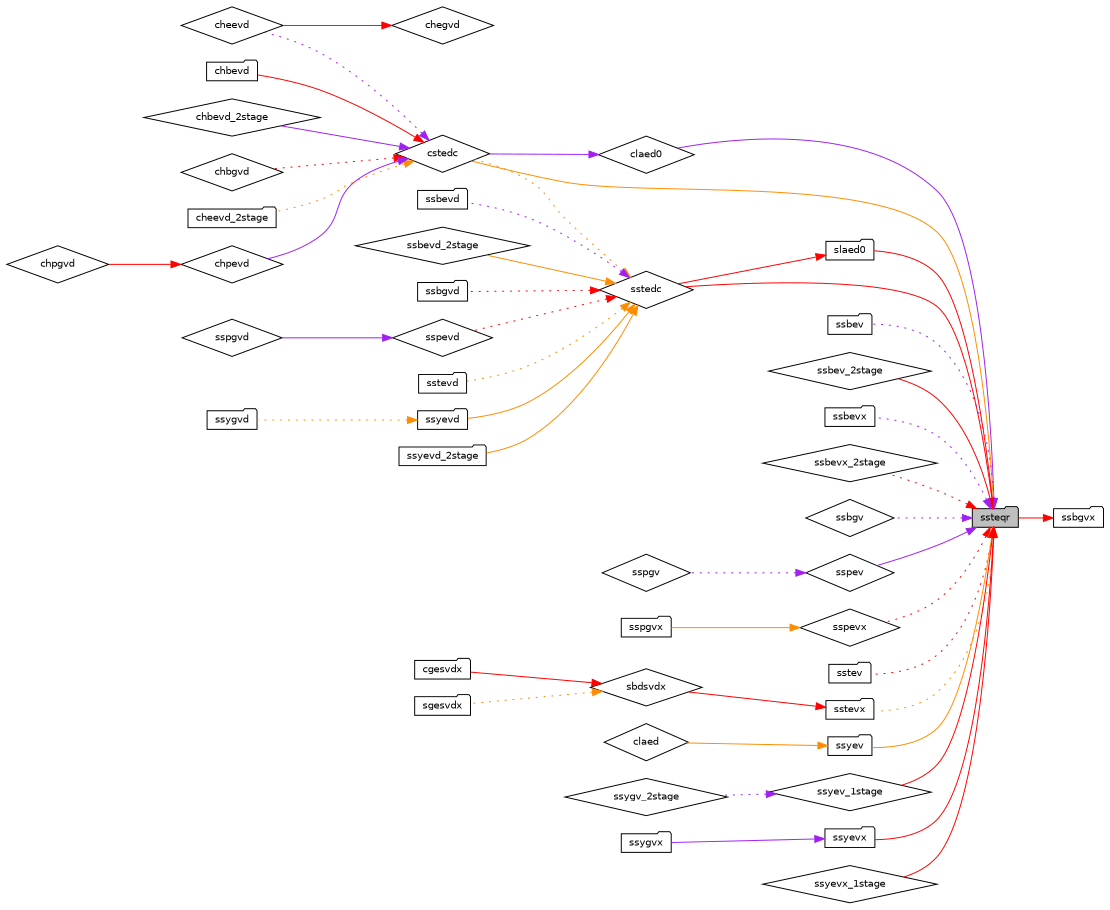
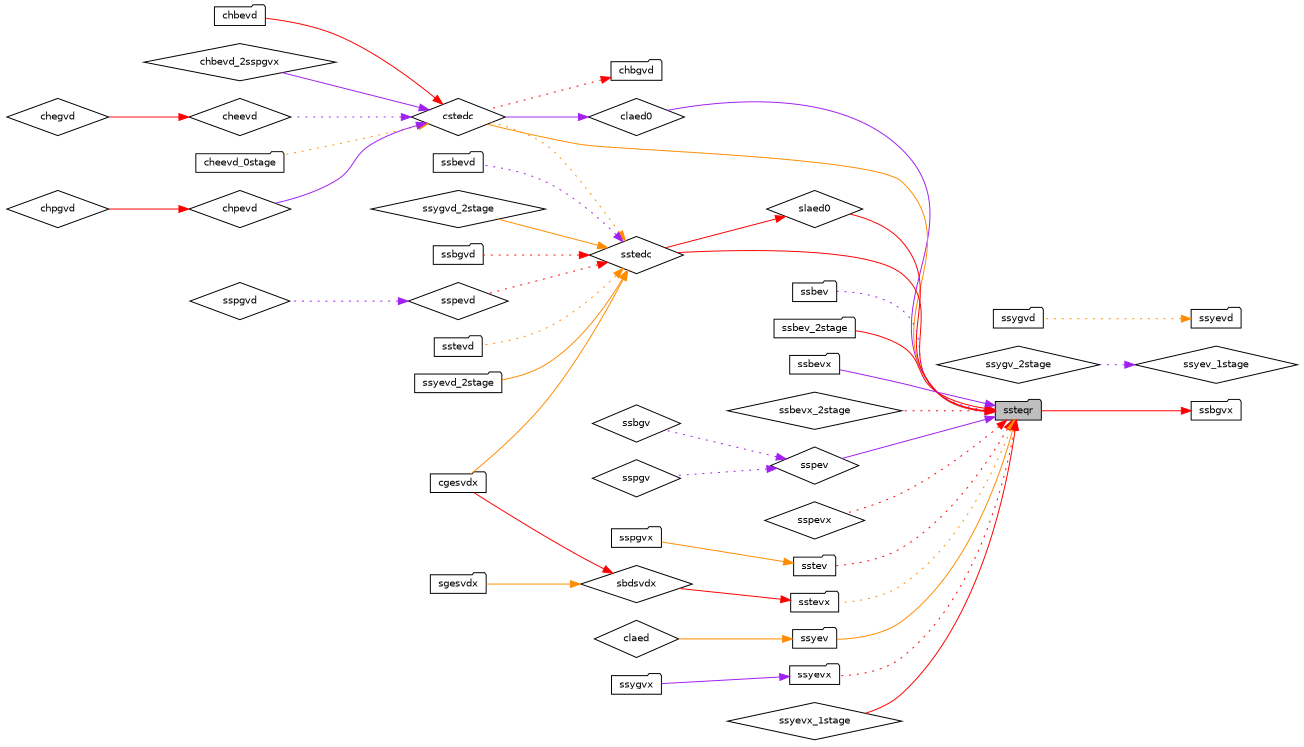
(333, 25) -> (144, 117)
(232, 118) -> (240, 62)
(334, 163) -> (544, 95)
(232, 172) -> (636, 71)
(232, 218) -> (240, 163)
(443, 246) -> (458, 209)
(850, 251) -> (815, 209)
(332, 338) -> (344, 301)
(850, 371) -> (815, 329)
(559, 382) -> (558, 385)
(944, 441) -> (913, 386)
(928, 518) -> (721, 443)
(731, 628) -> (723, 552)
(971, 674) -> none
(532, 698) -> (528, 584)
(968, 741) -> (962, 583)
